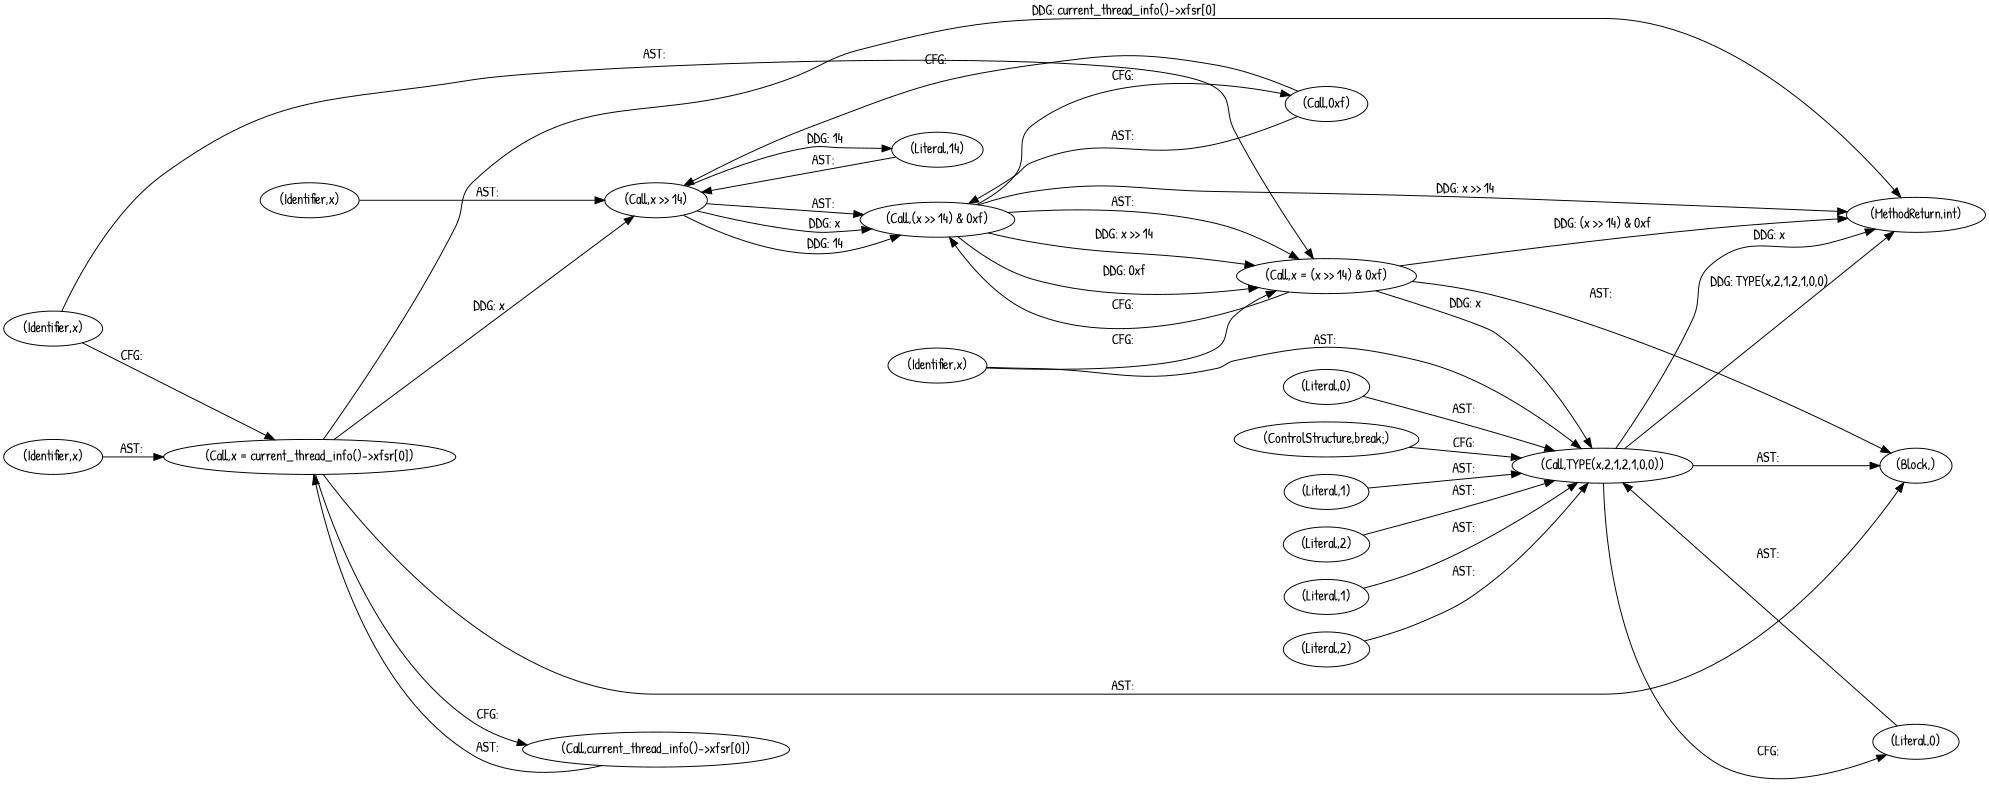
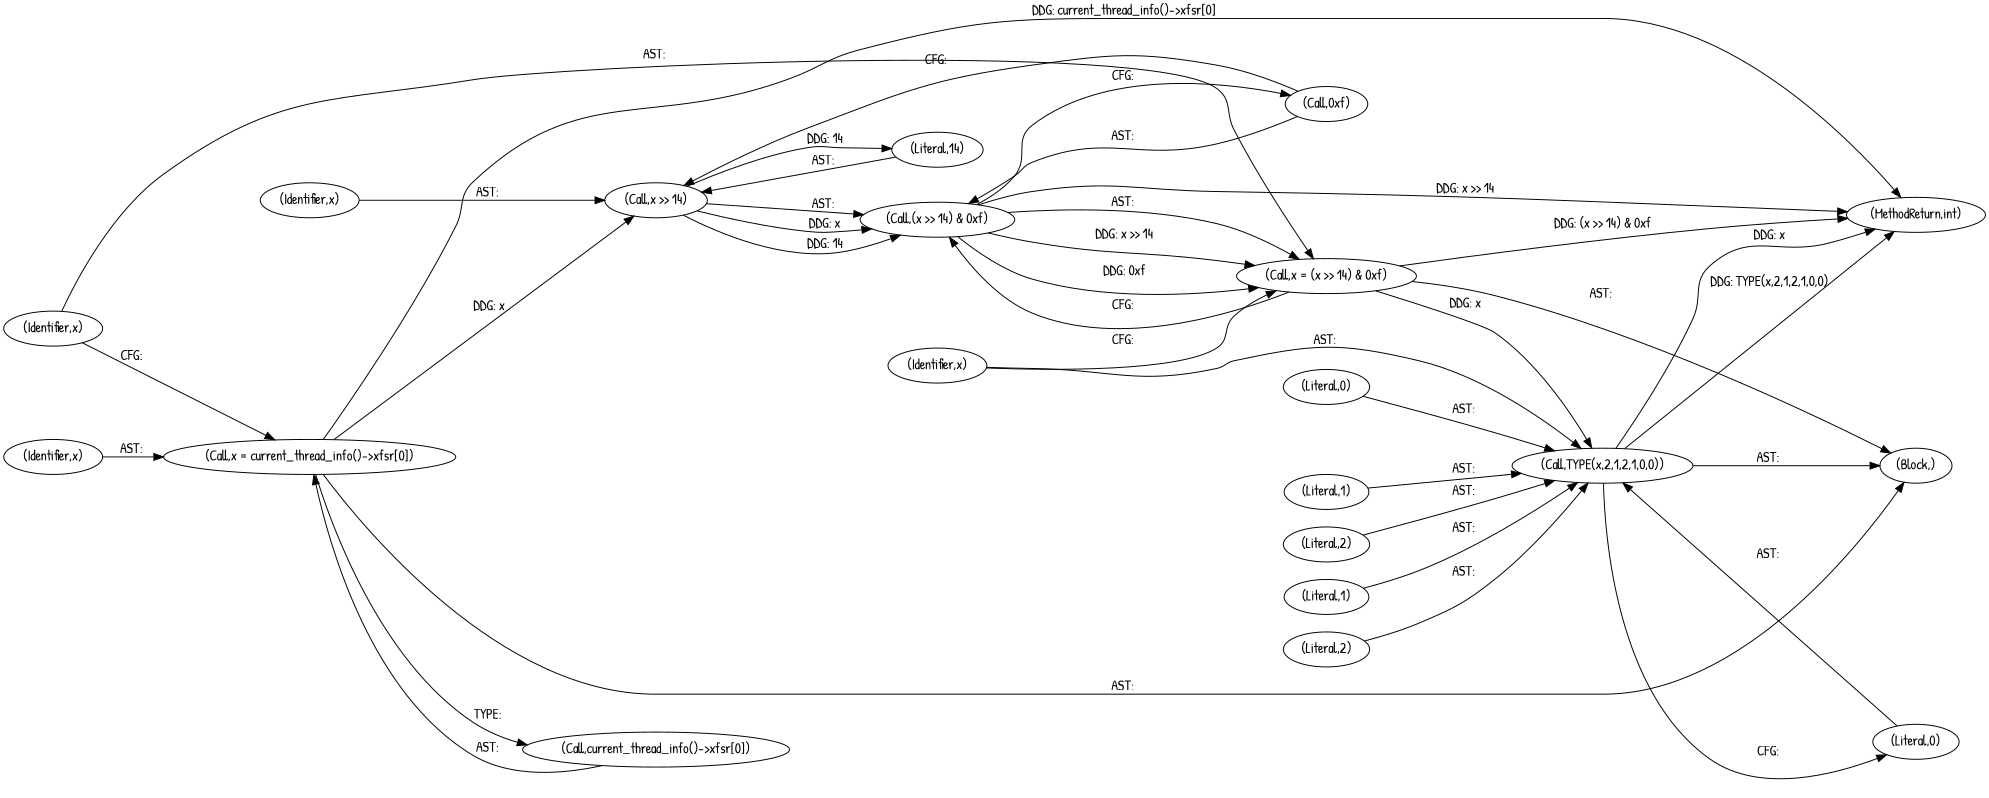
(1326, 439) -> none
(489, 715) -> (489, 715)
